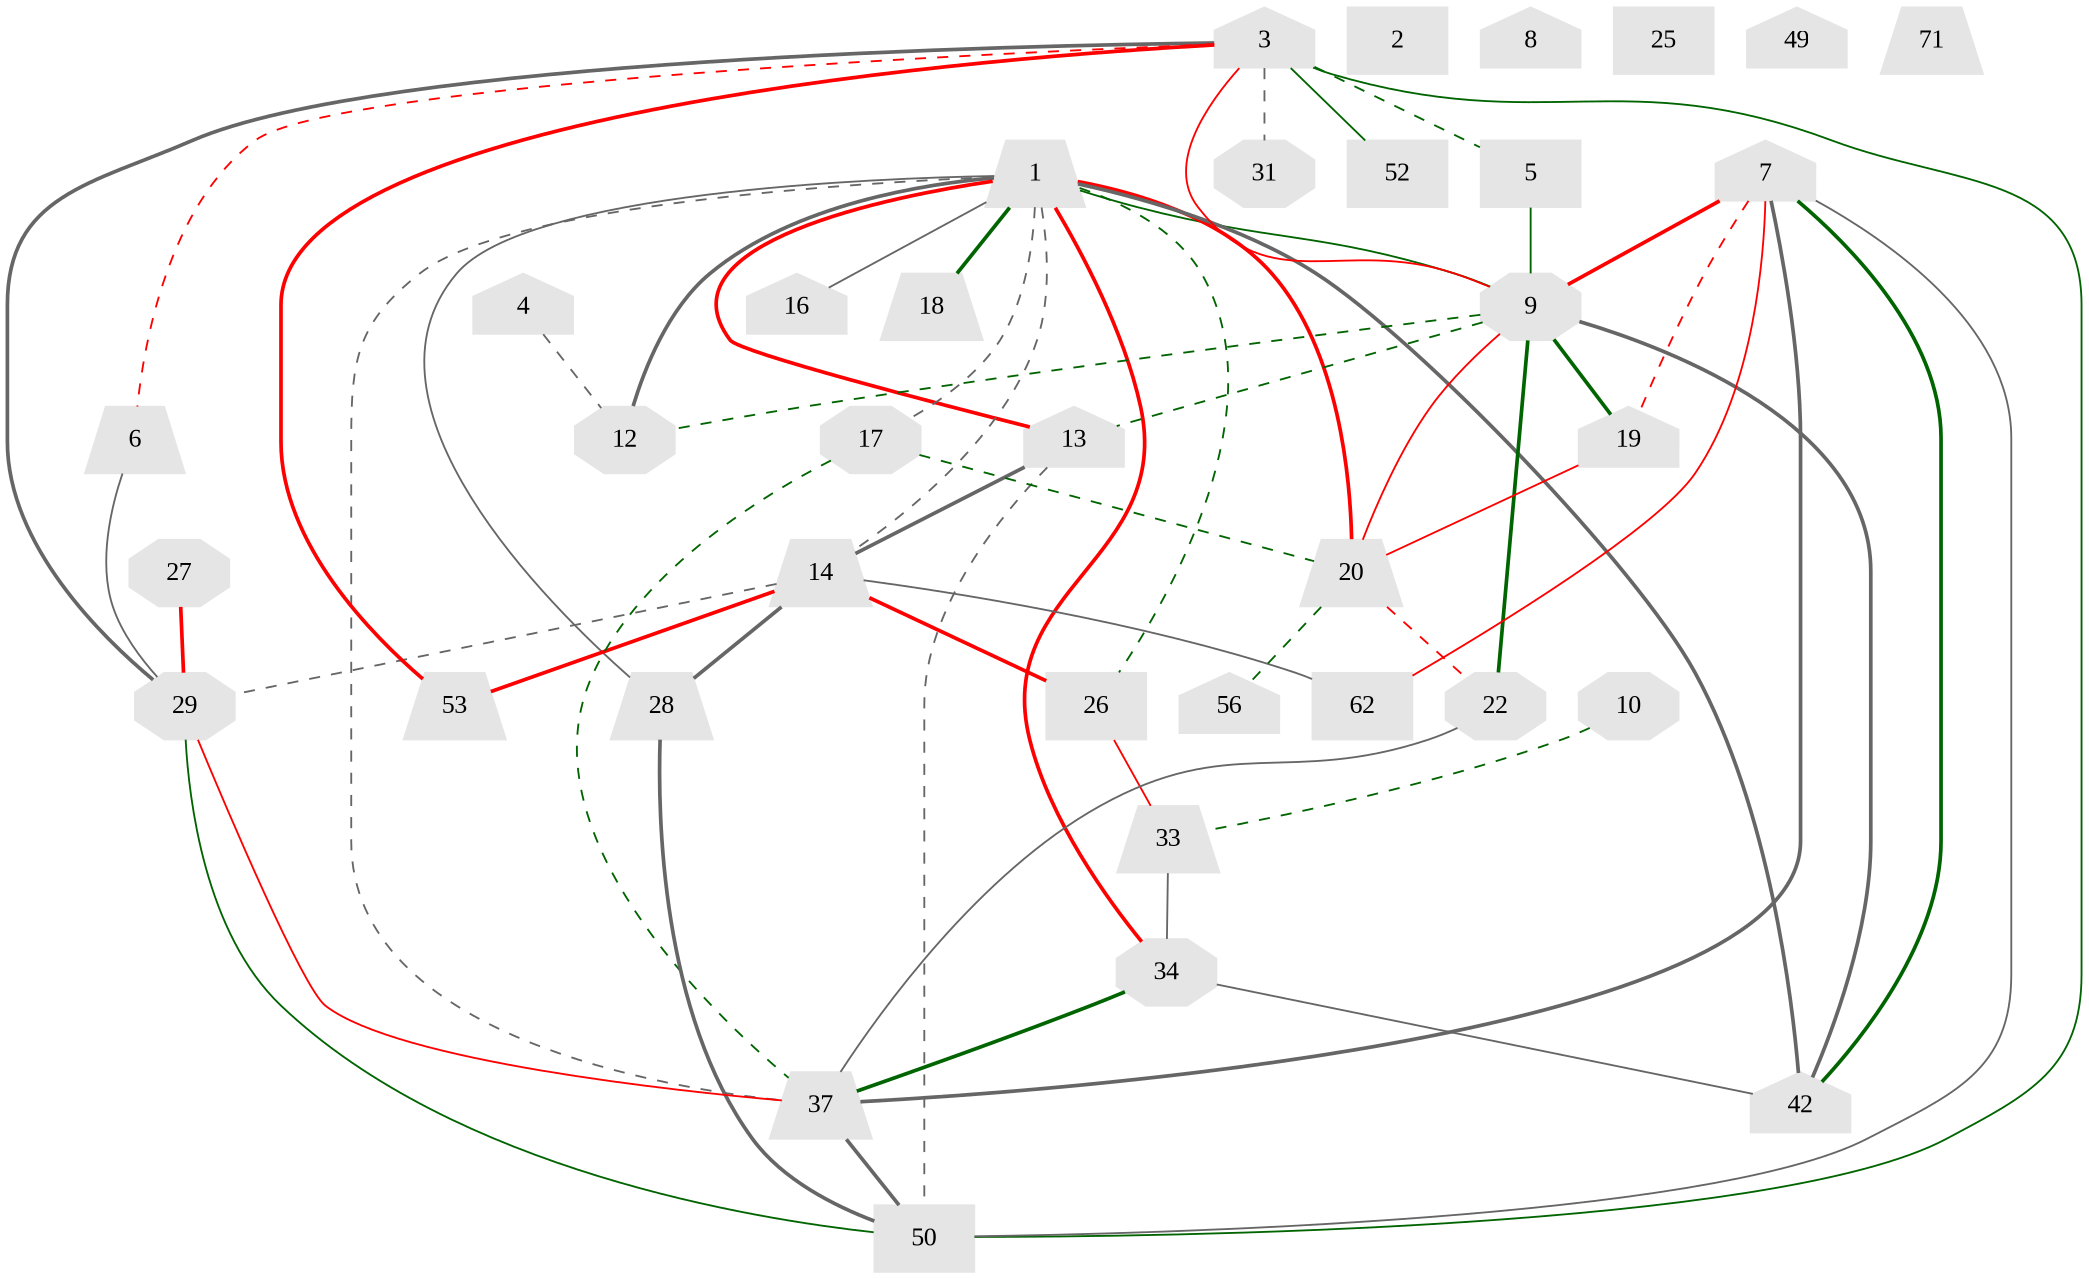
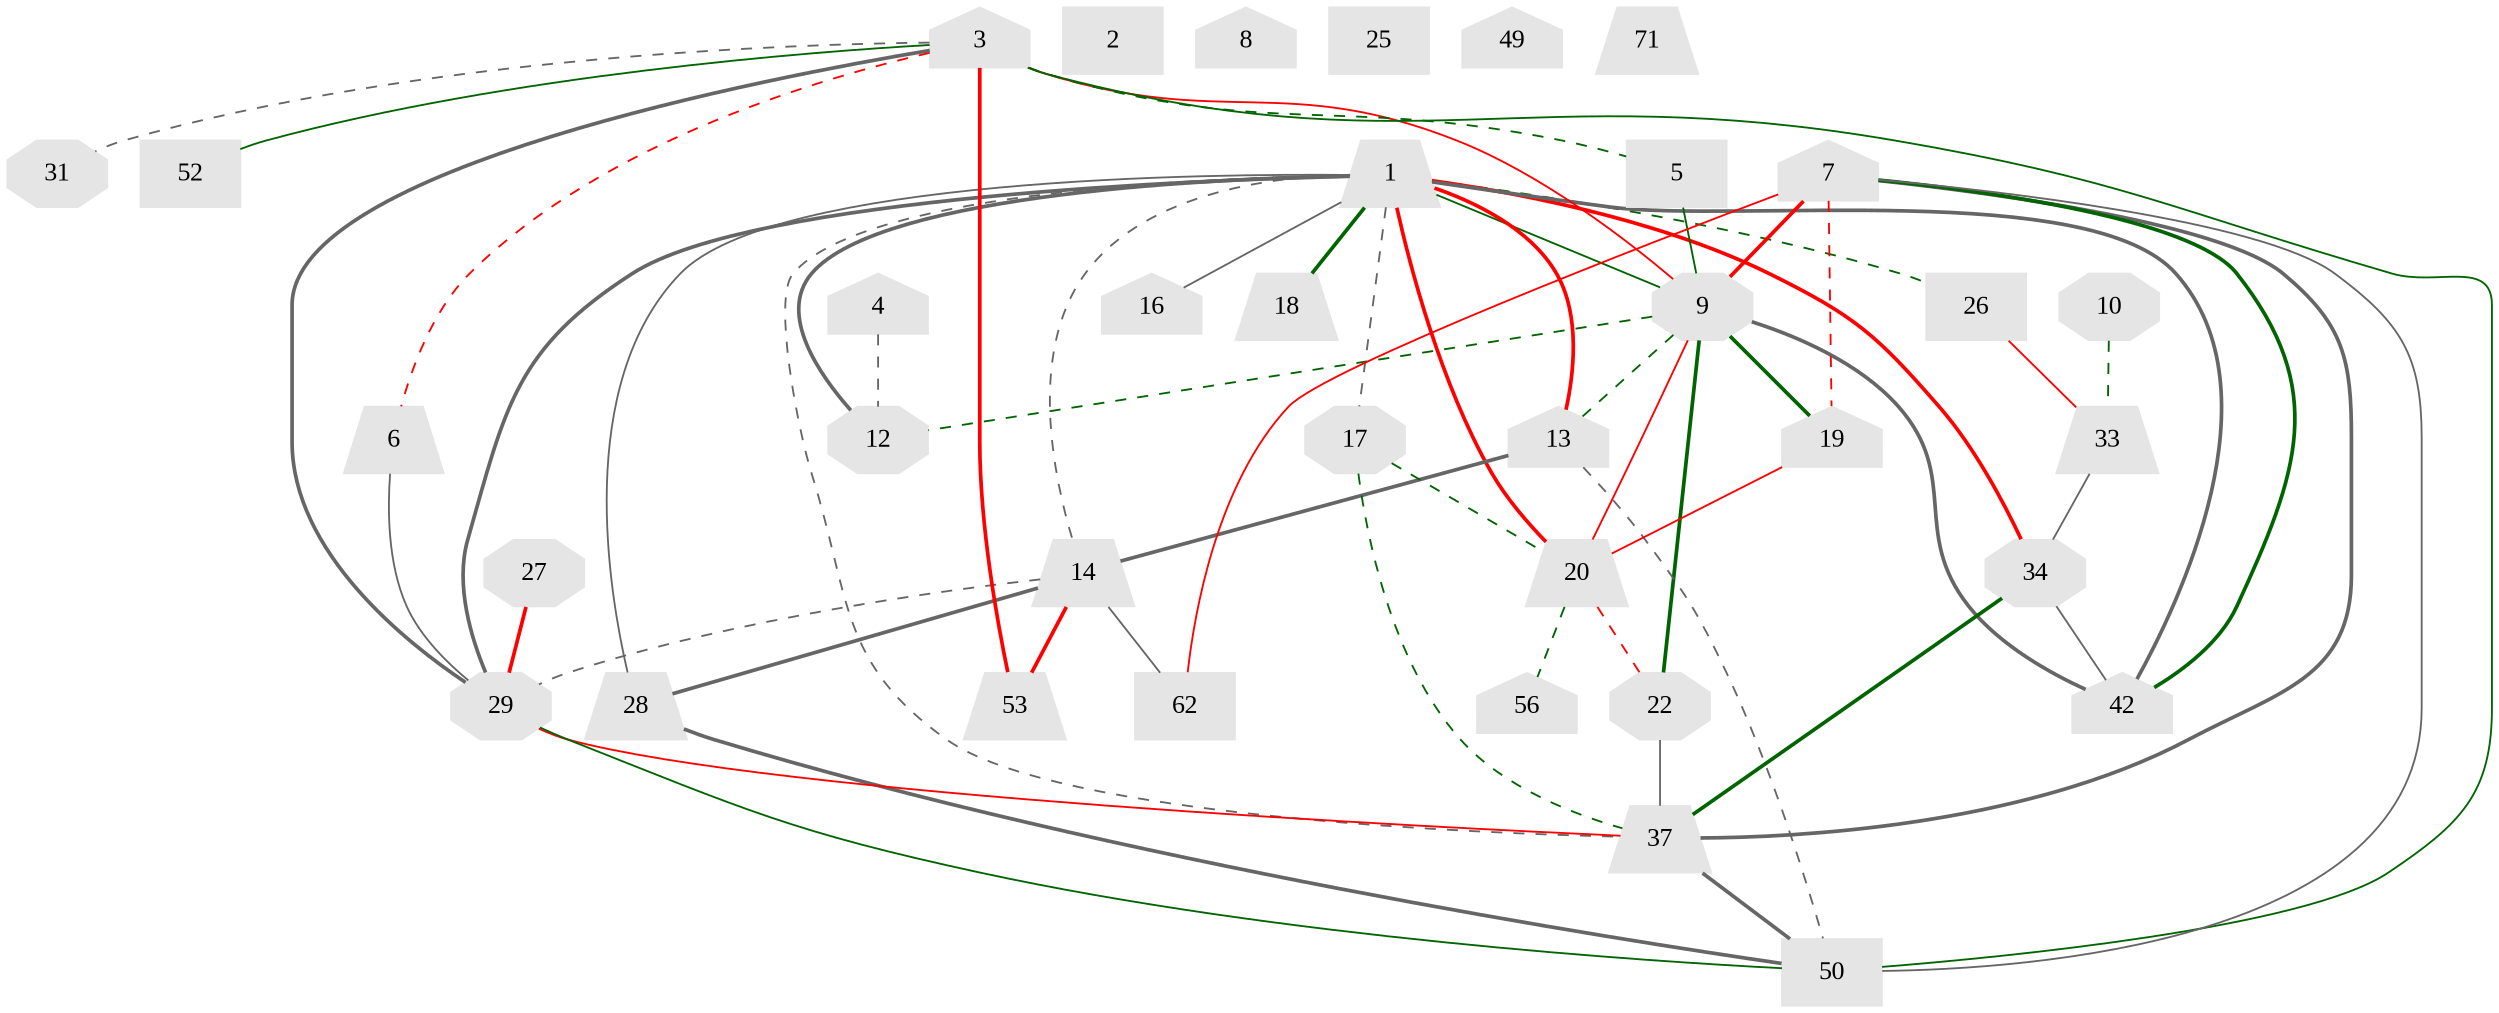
none -> (701, 245)
(958, 639) -> none
